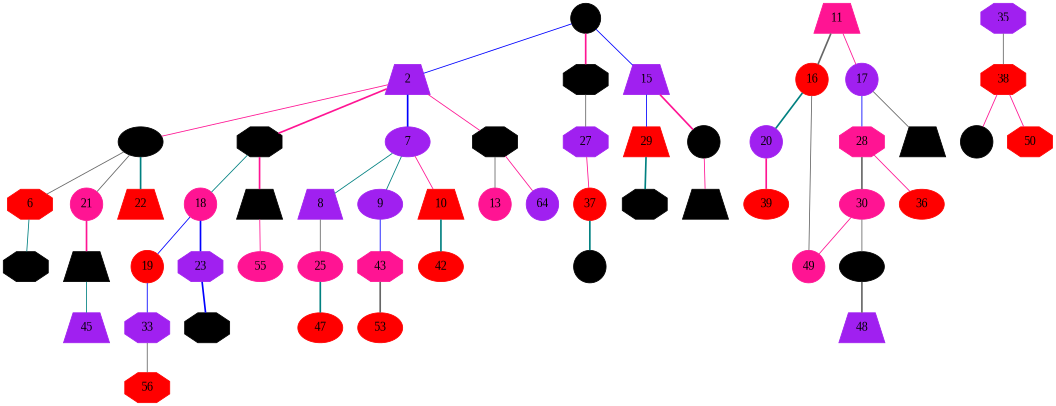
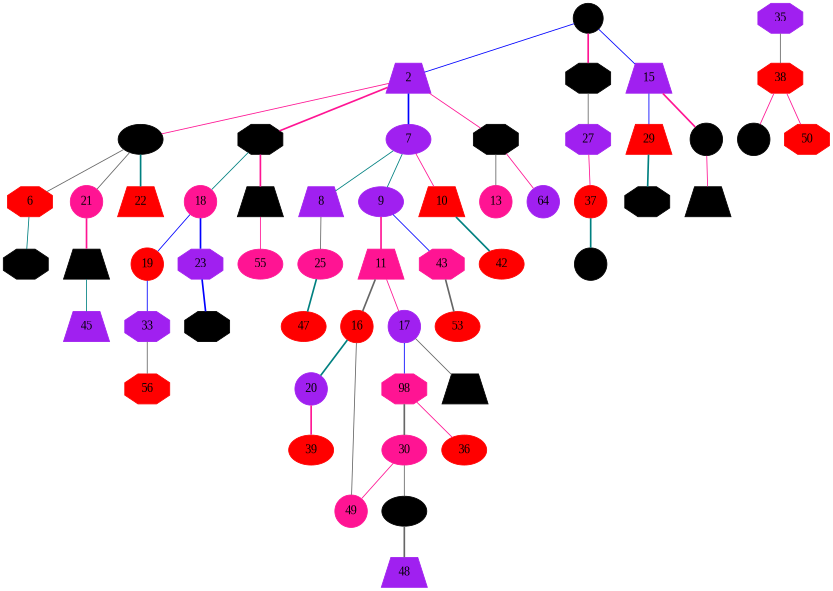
(862, 142) -> (404, 389)
none -> (381, 233)
